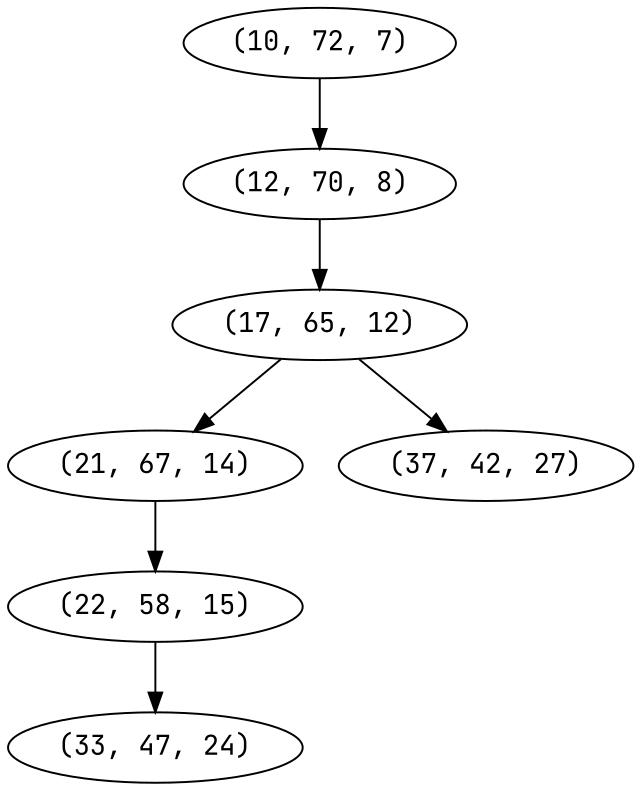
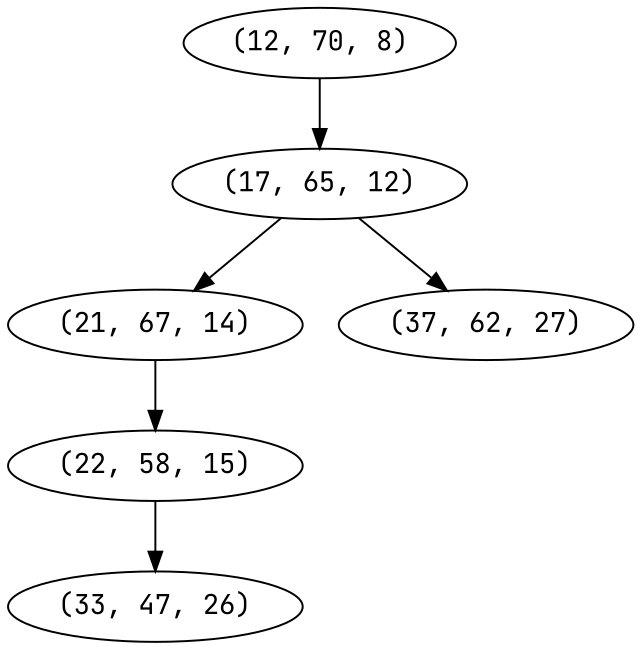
(320, 43) -> none
(486, 466) -> (486, 325)
(155, 748) -> (155, 607)
